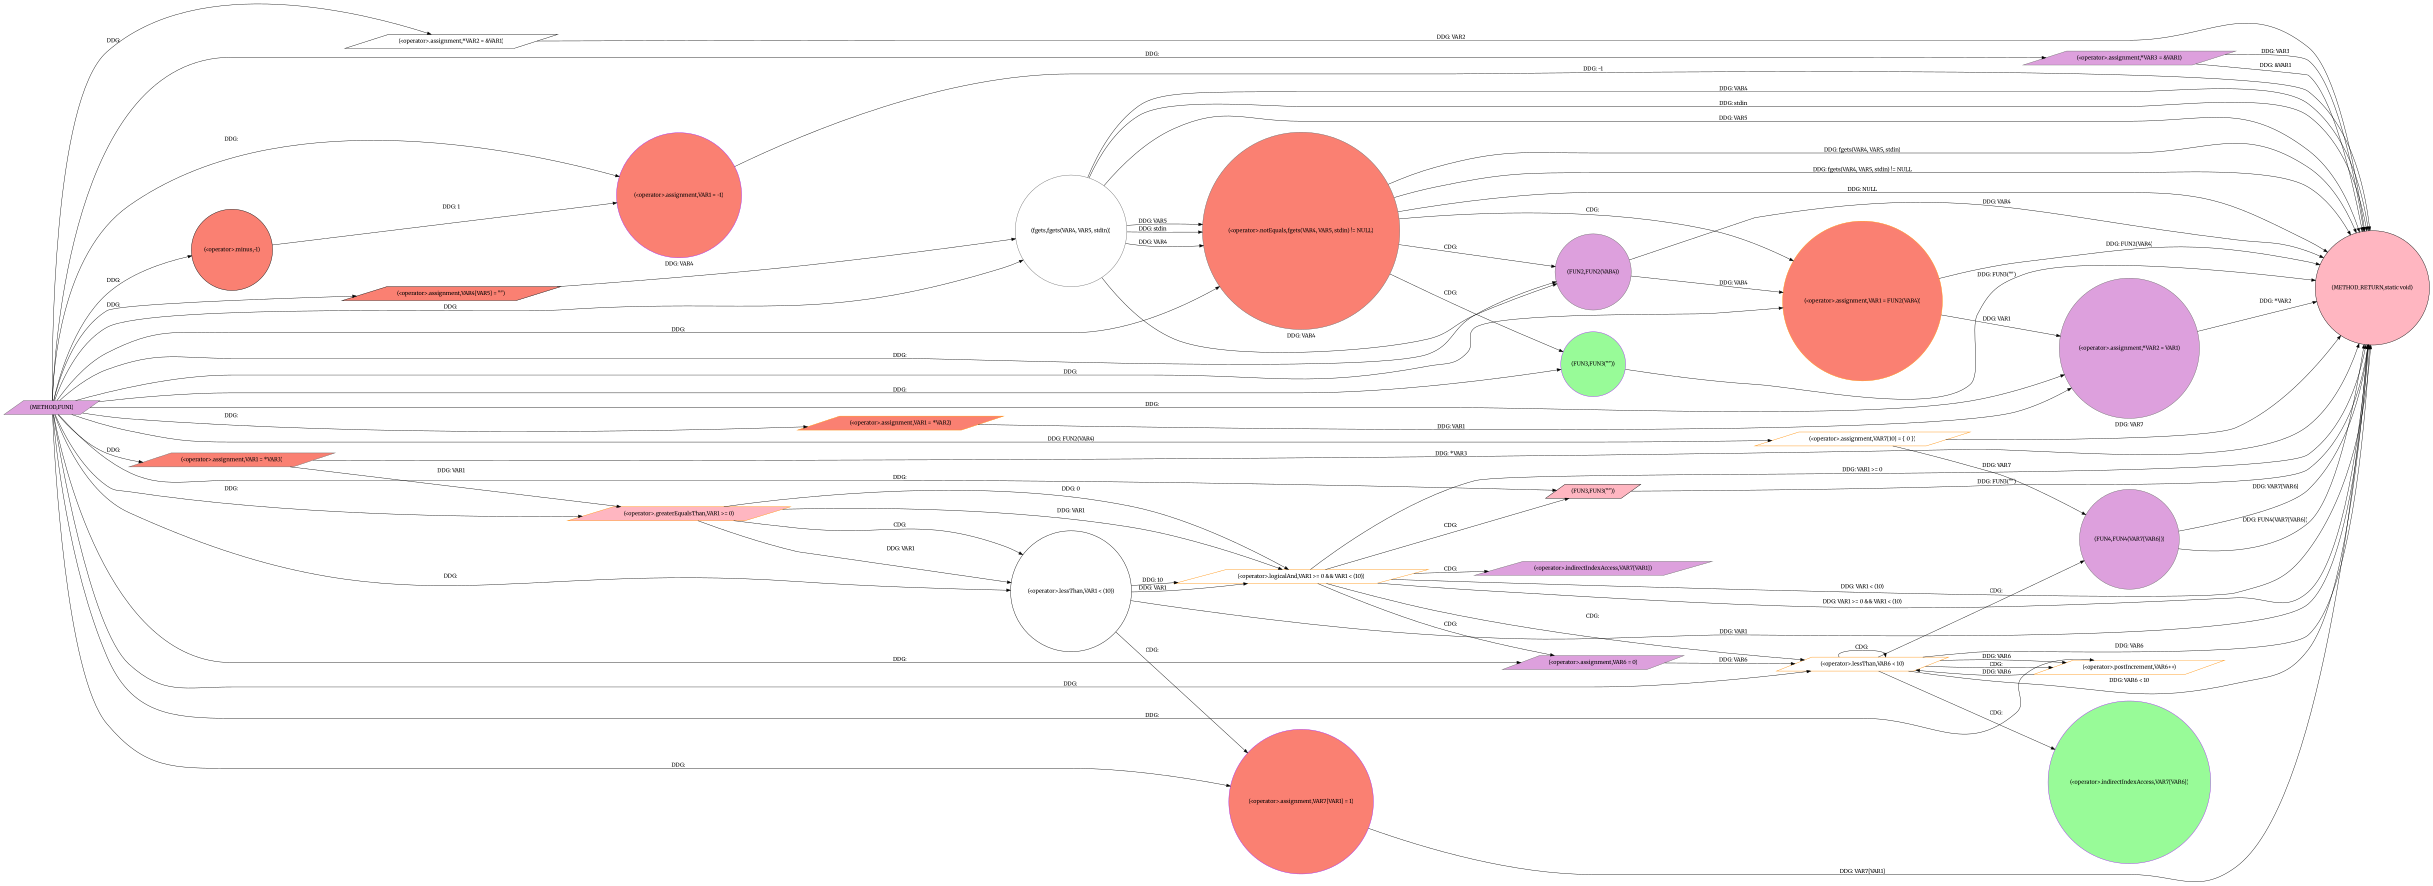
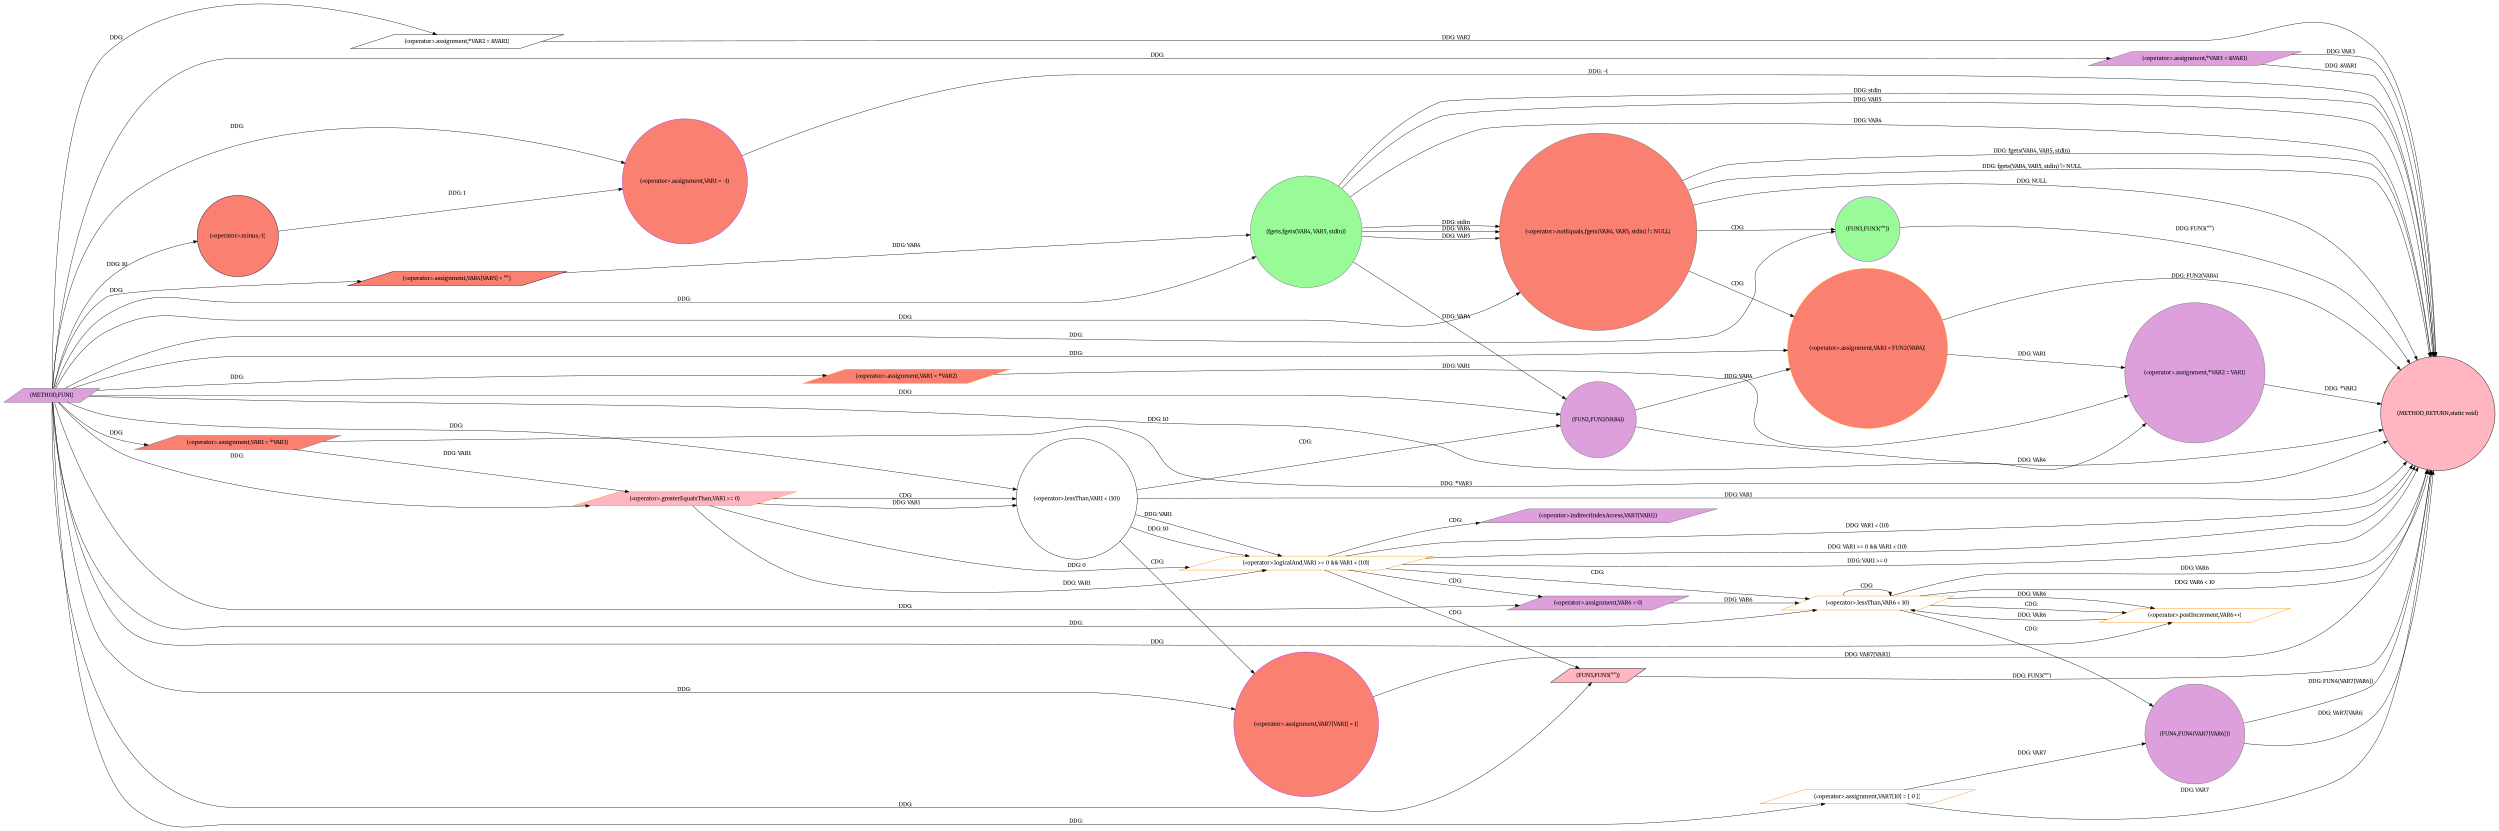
(1071, 231) -> (1306, 232)
(1475, 255) -> (1347, 458)
(114, 281) -> (117, 265)
(1153, 405) -> (1158, 420)
(1071, 439) -> (1077, 821)
(2129, 782) -> none
